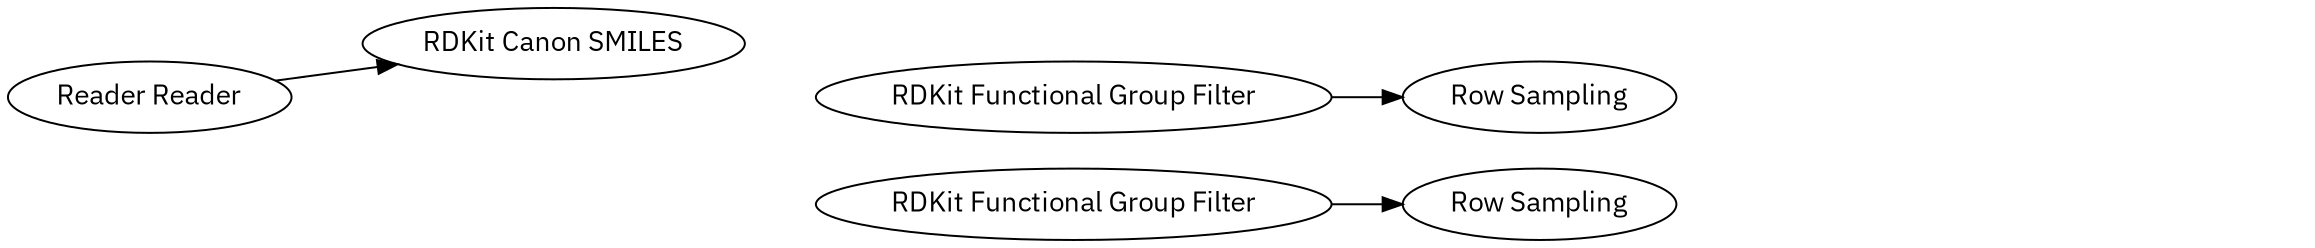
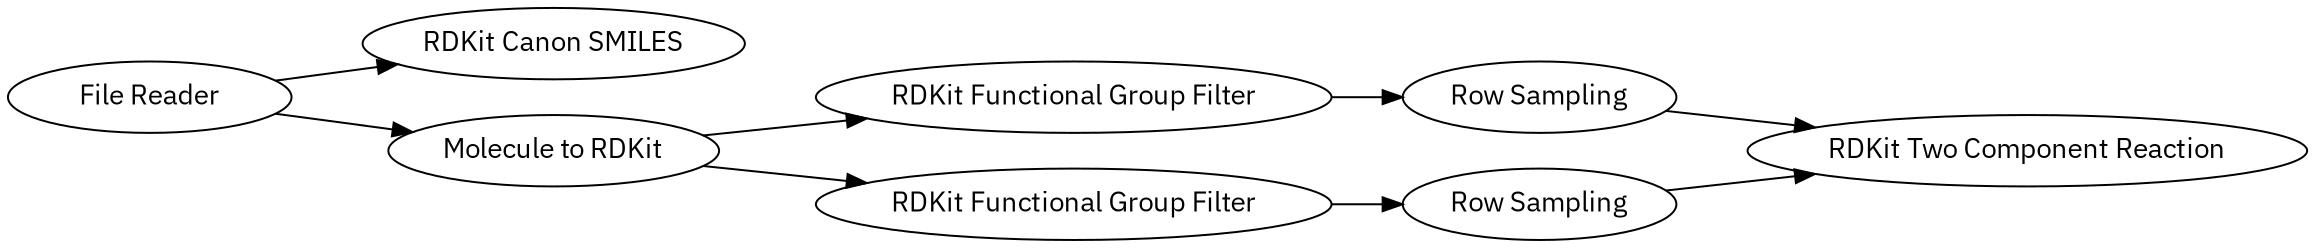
(150, 97) -> (150, 97)
none -> (554, 151)
none -> (2027, 151)
